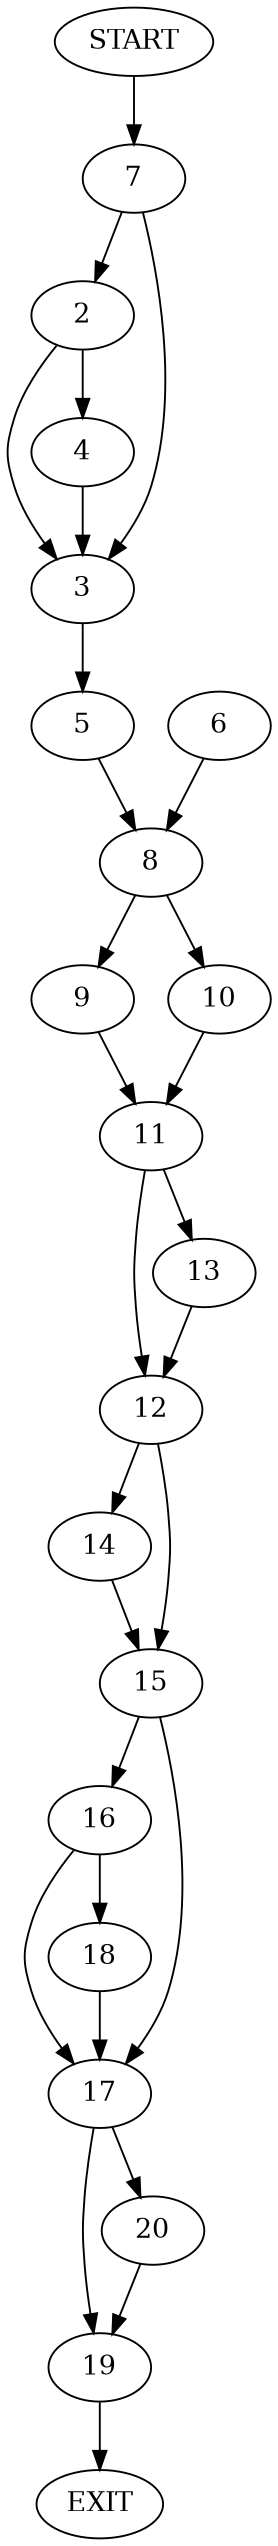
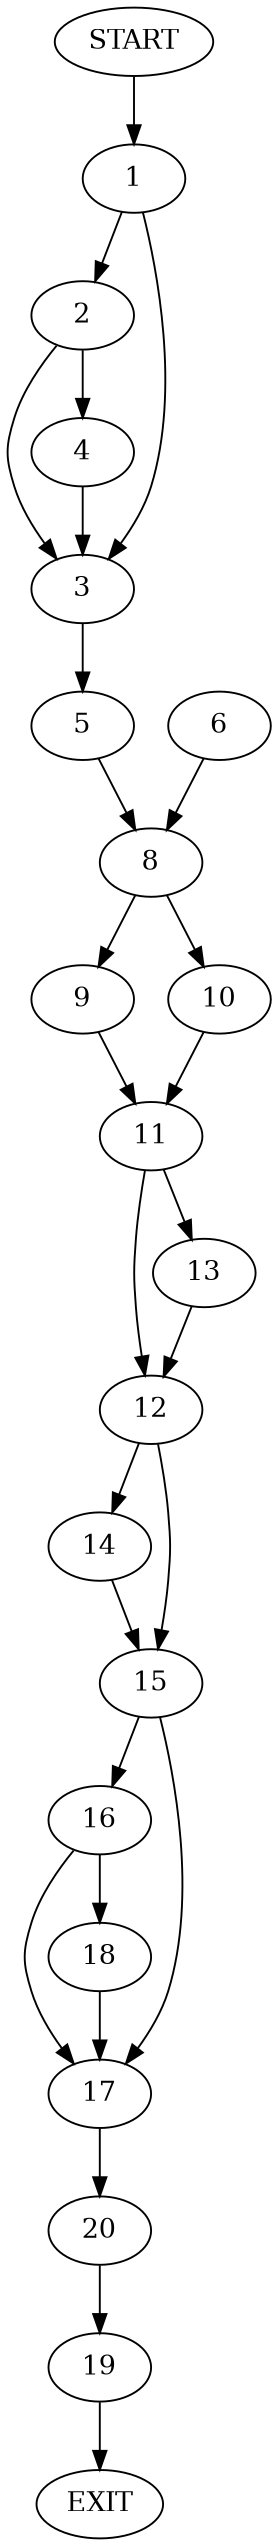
(134, 179) -> (134, 179)
(83, 2221) -> none
